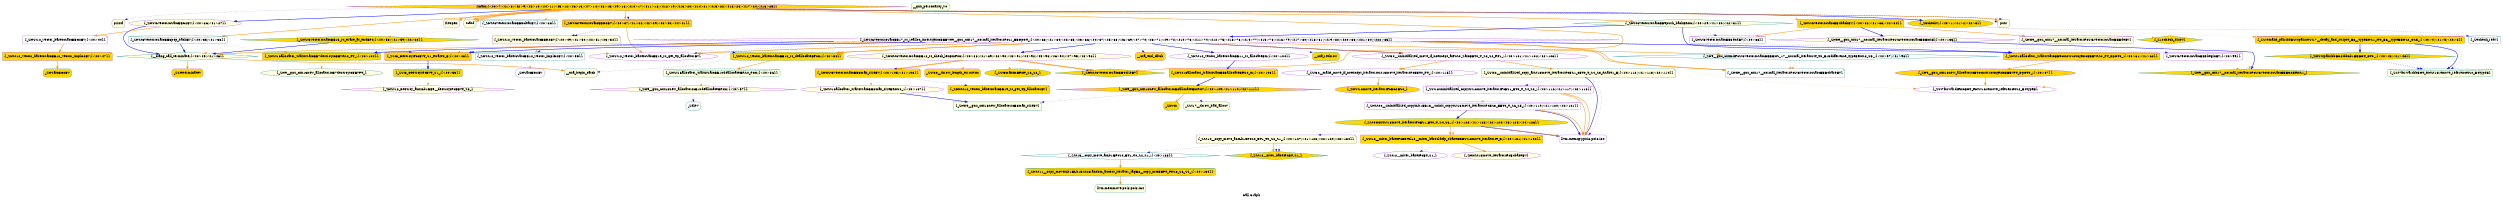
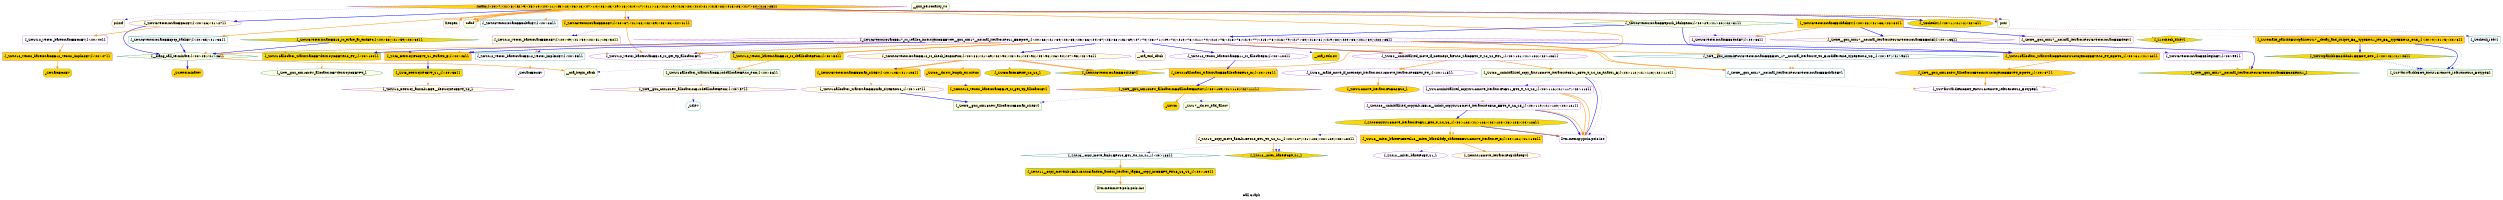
(1963, 32) -> (1963, 32)
(1150, 56) -> (1150, 56)
(187, 64) -> (187, 64)
